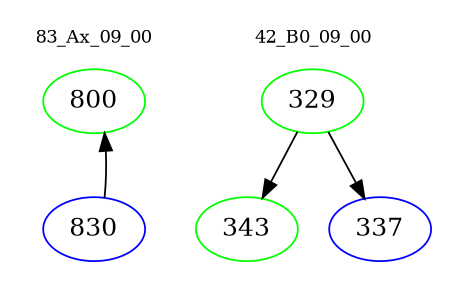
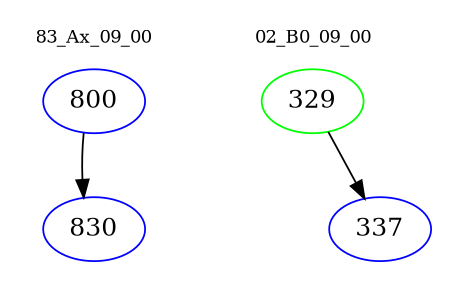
(314, 38) -> (314, 38)
(94, 101) -> (94, 101)
(106, 174) -> (82, 156)
(247, 229) -> none
